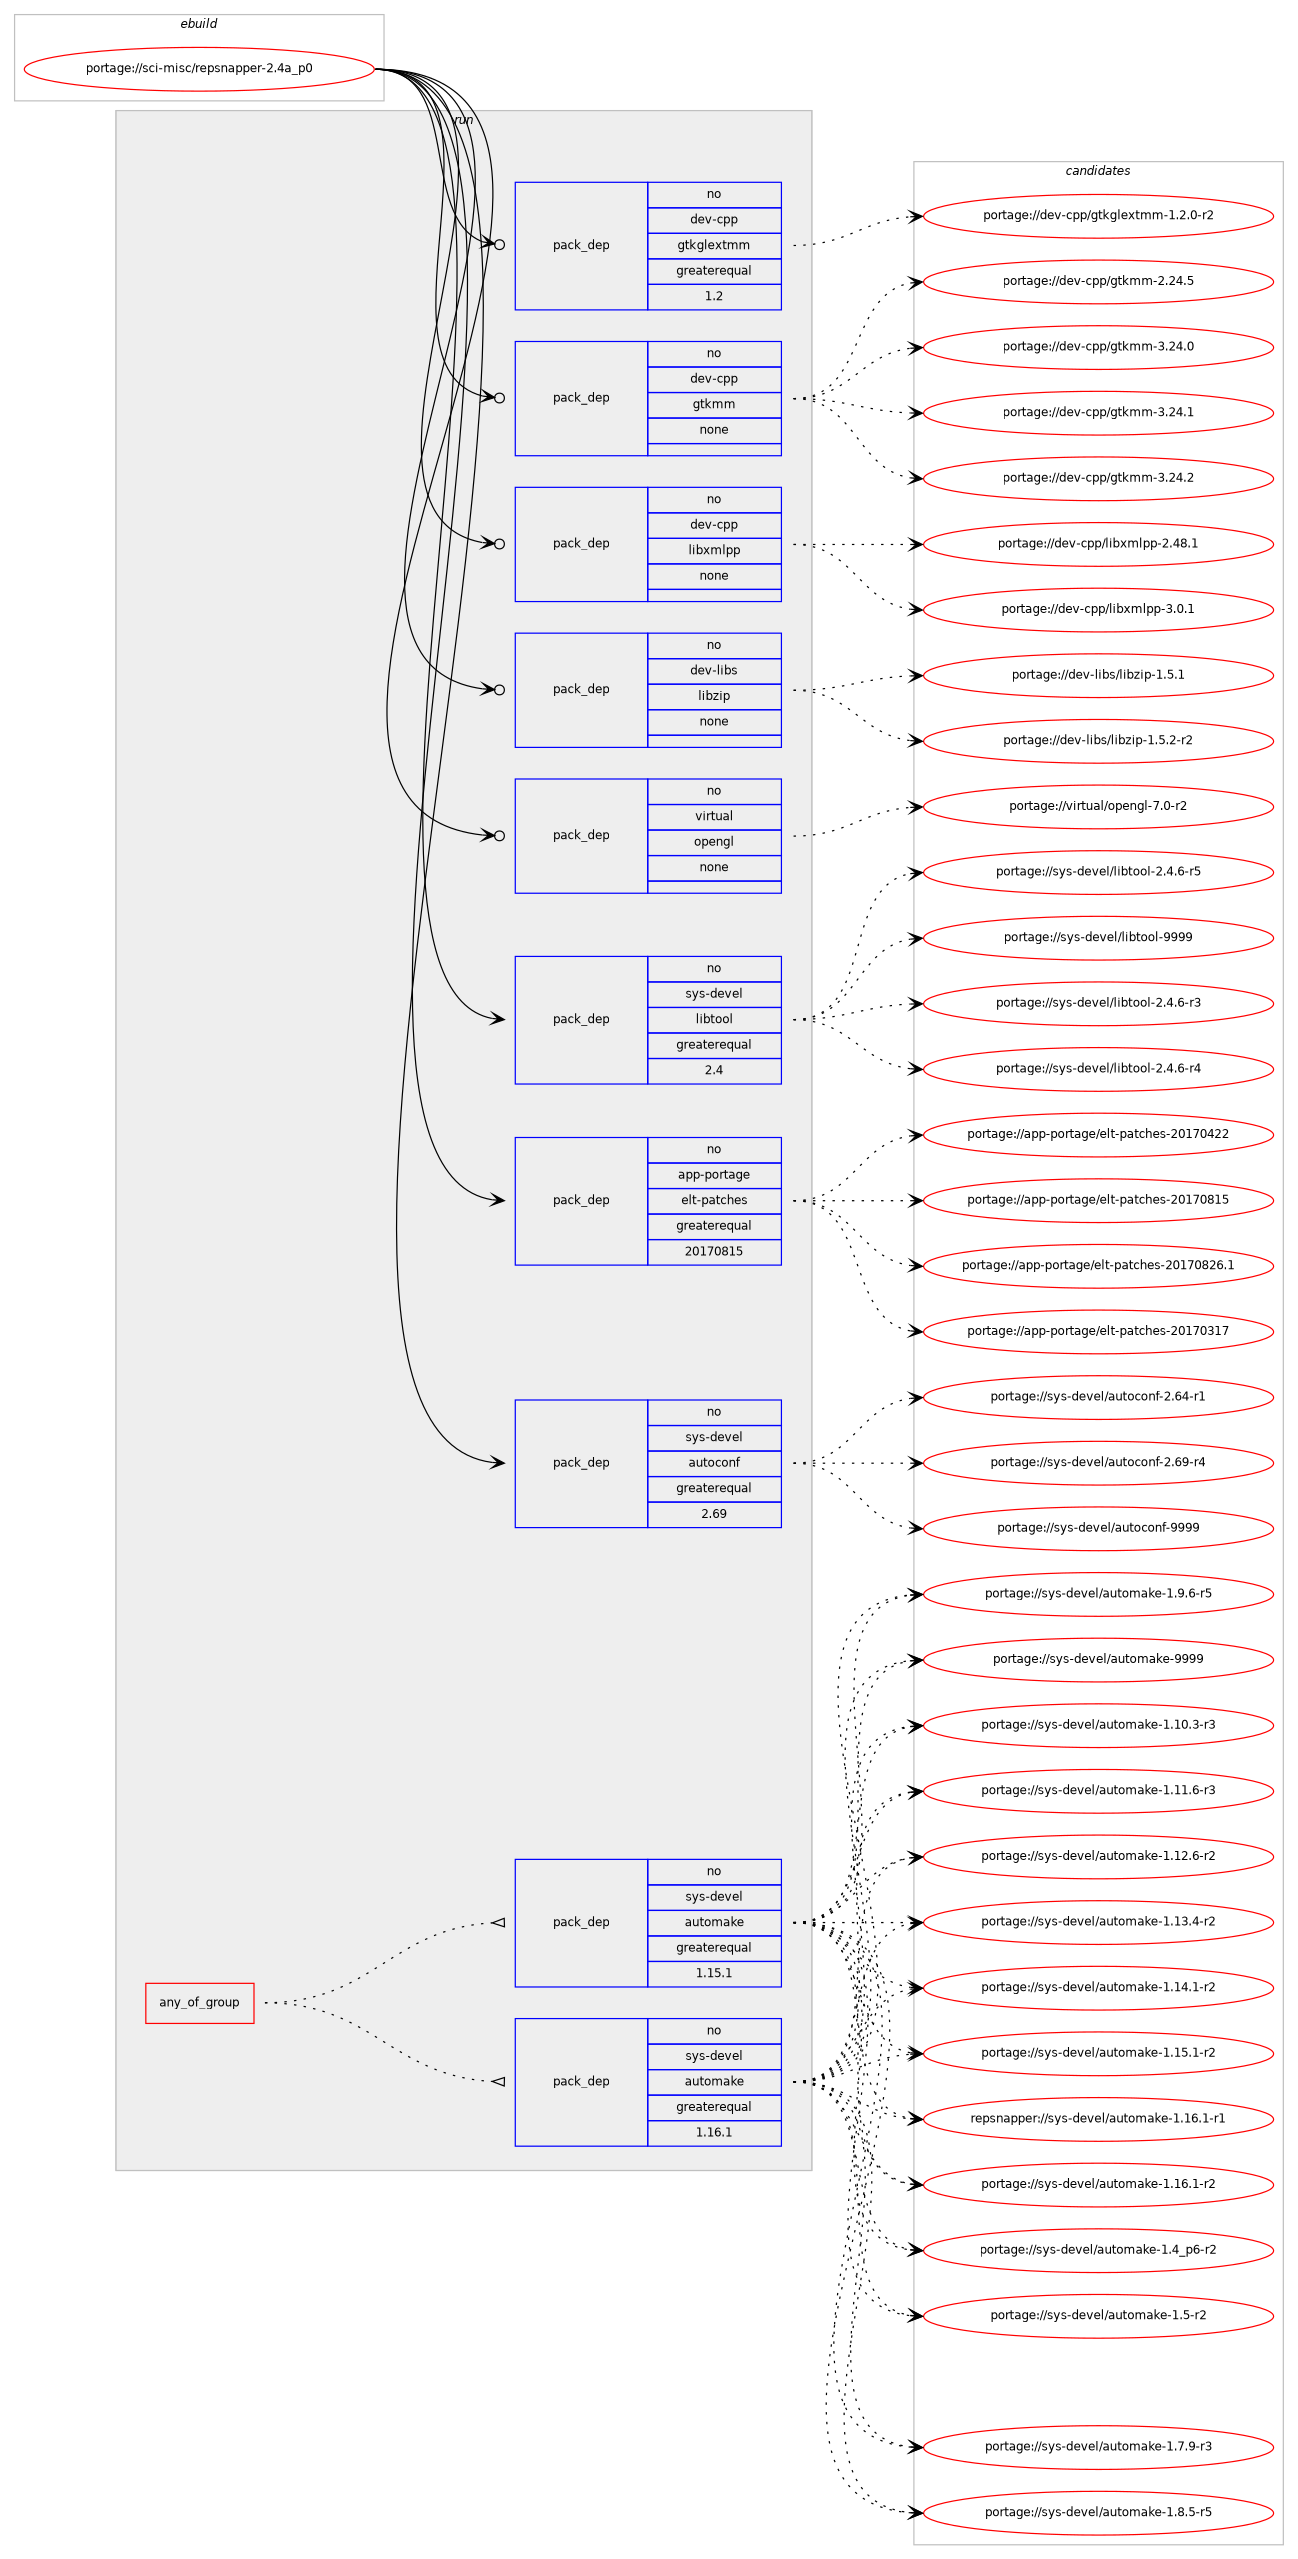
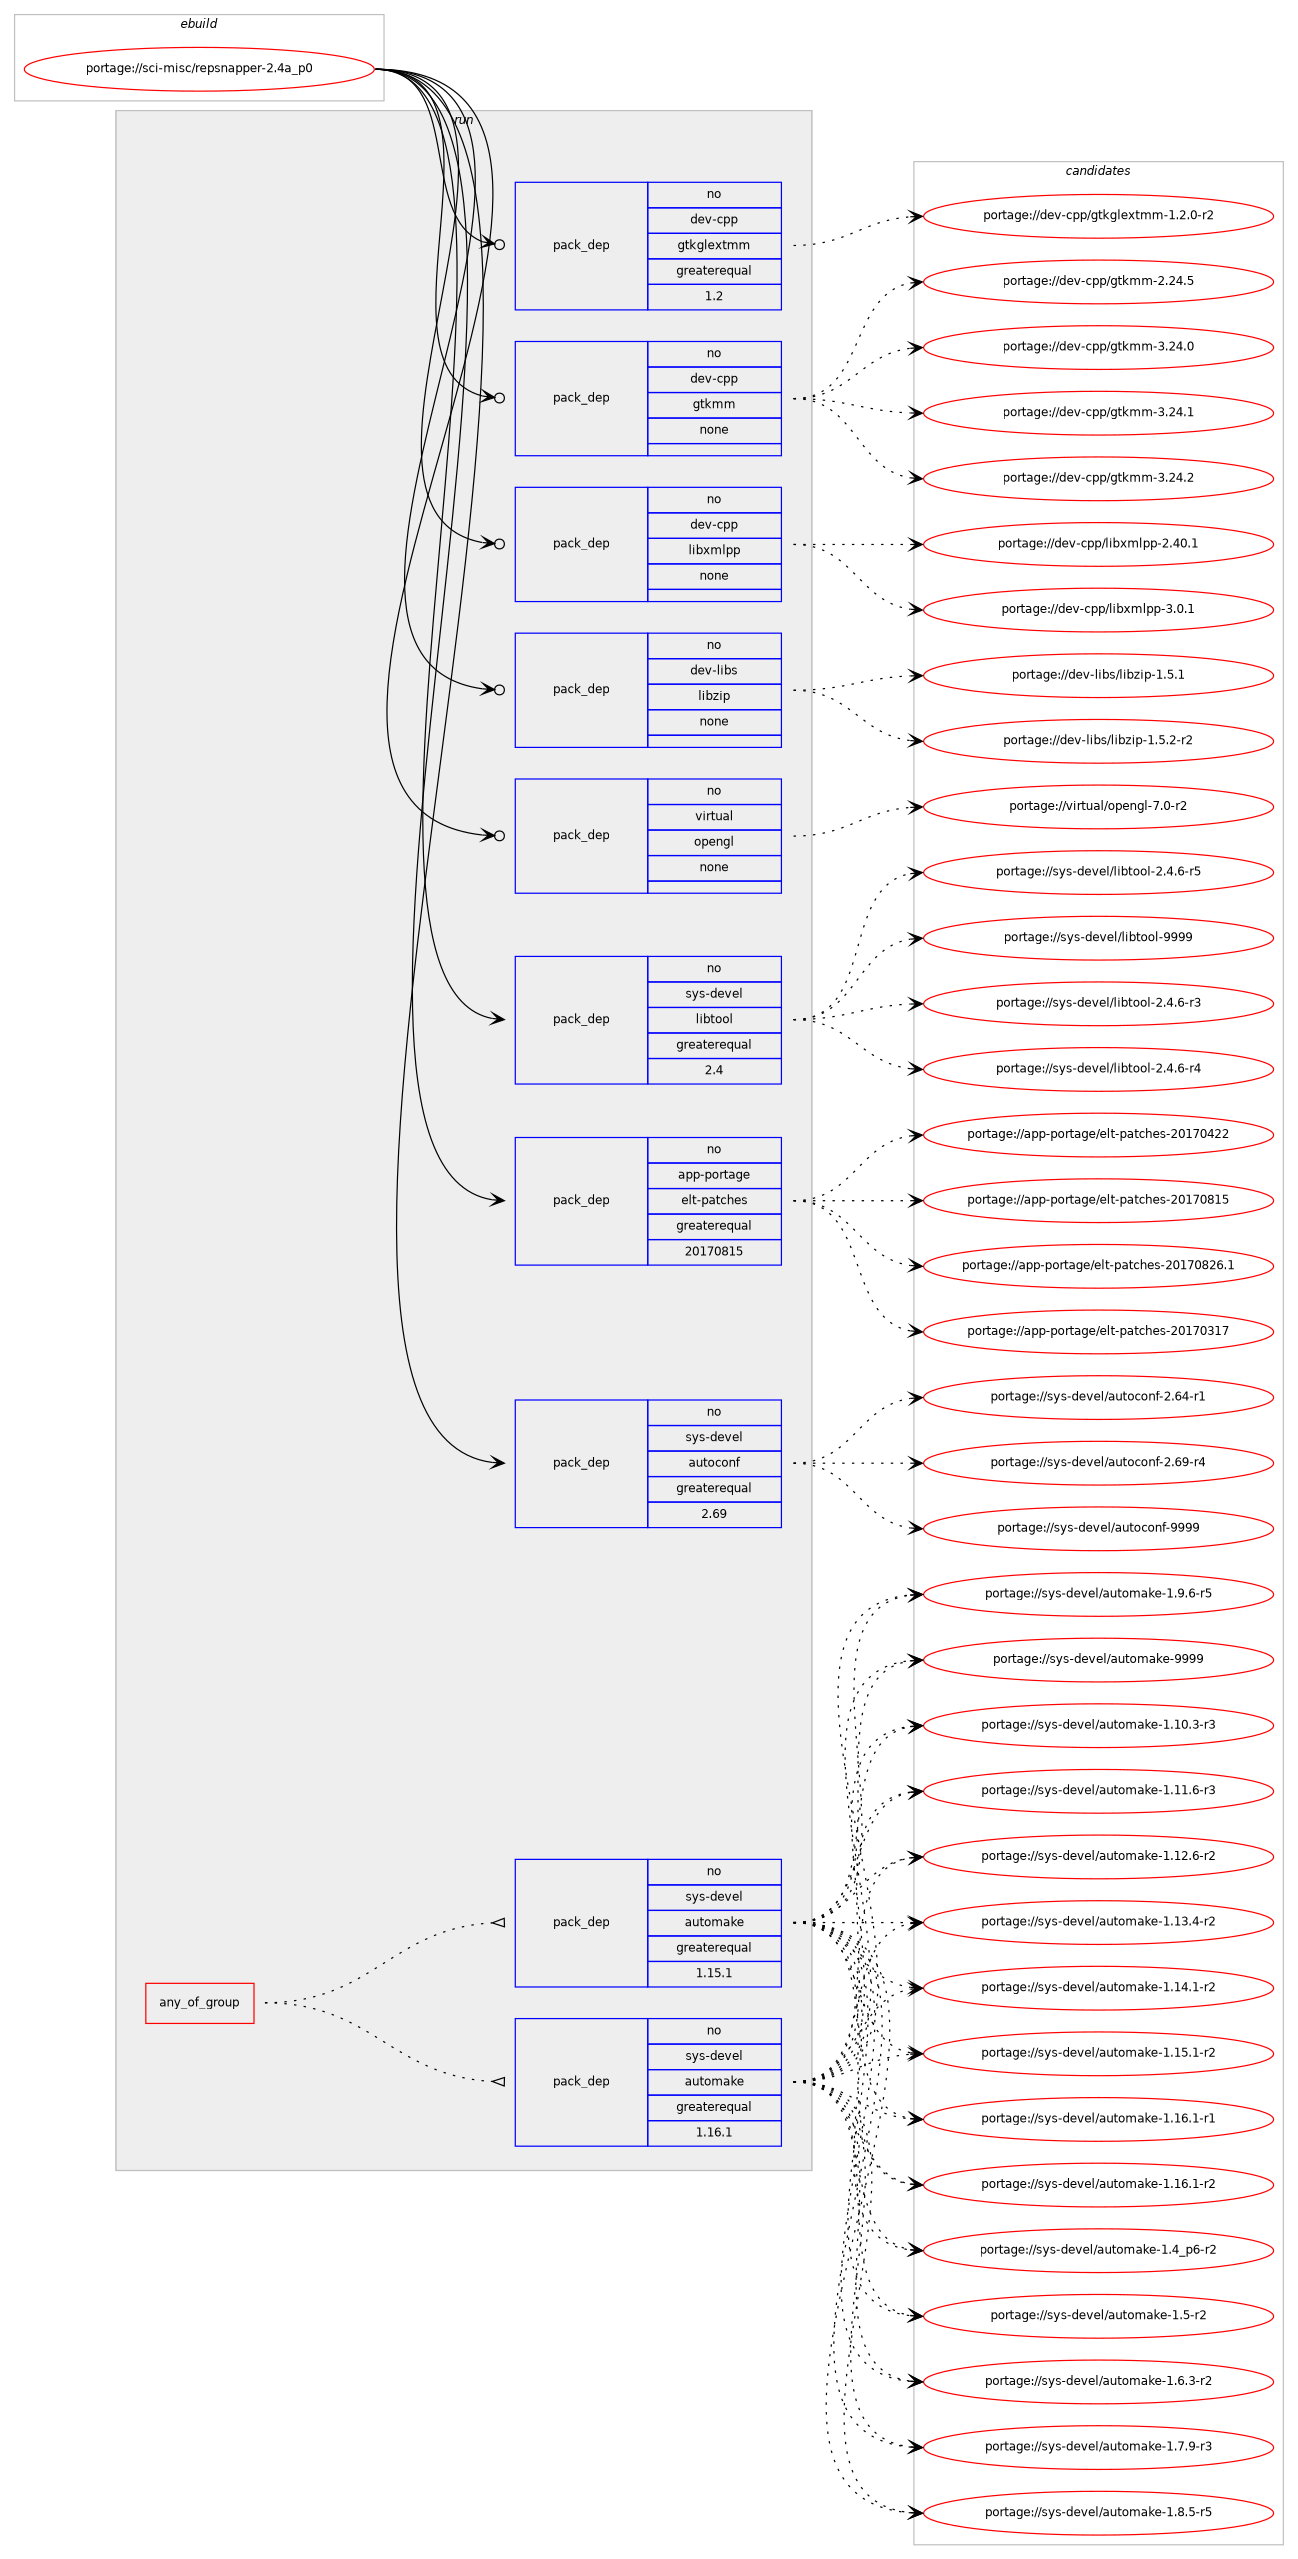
(1099, 544) -> (1099, 544)
(1099, 2119) -> (1099, 2119)
none -> (1099, 2382)
